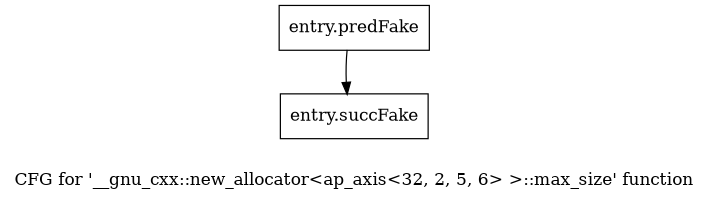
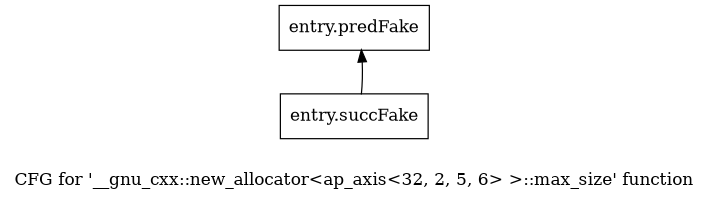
(346, 66) -> (362, 78)
